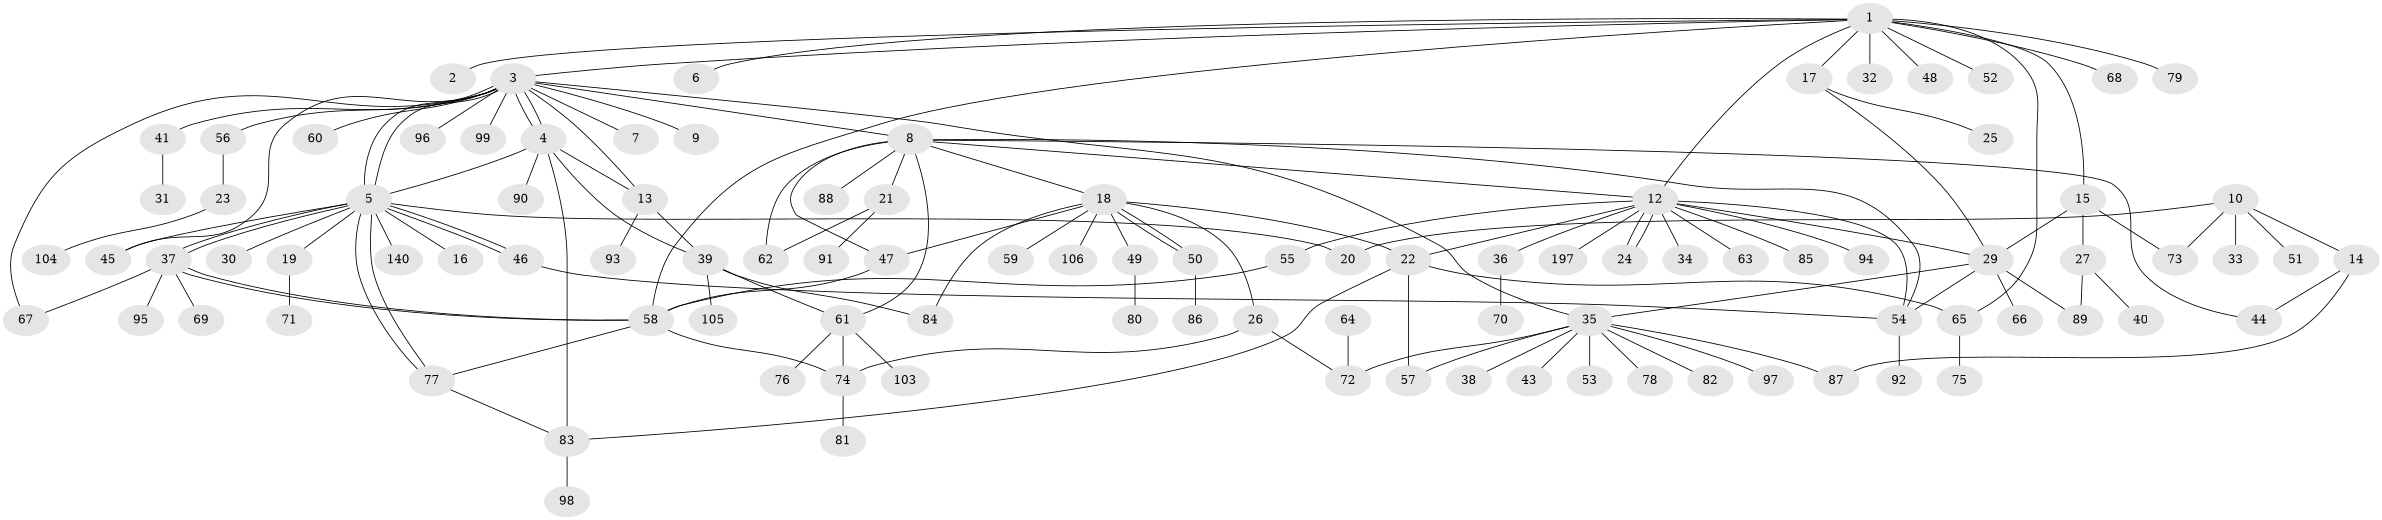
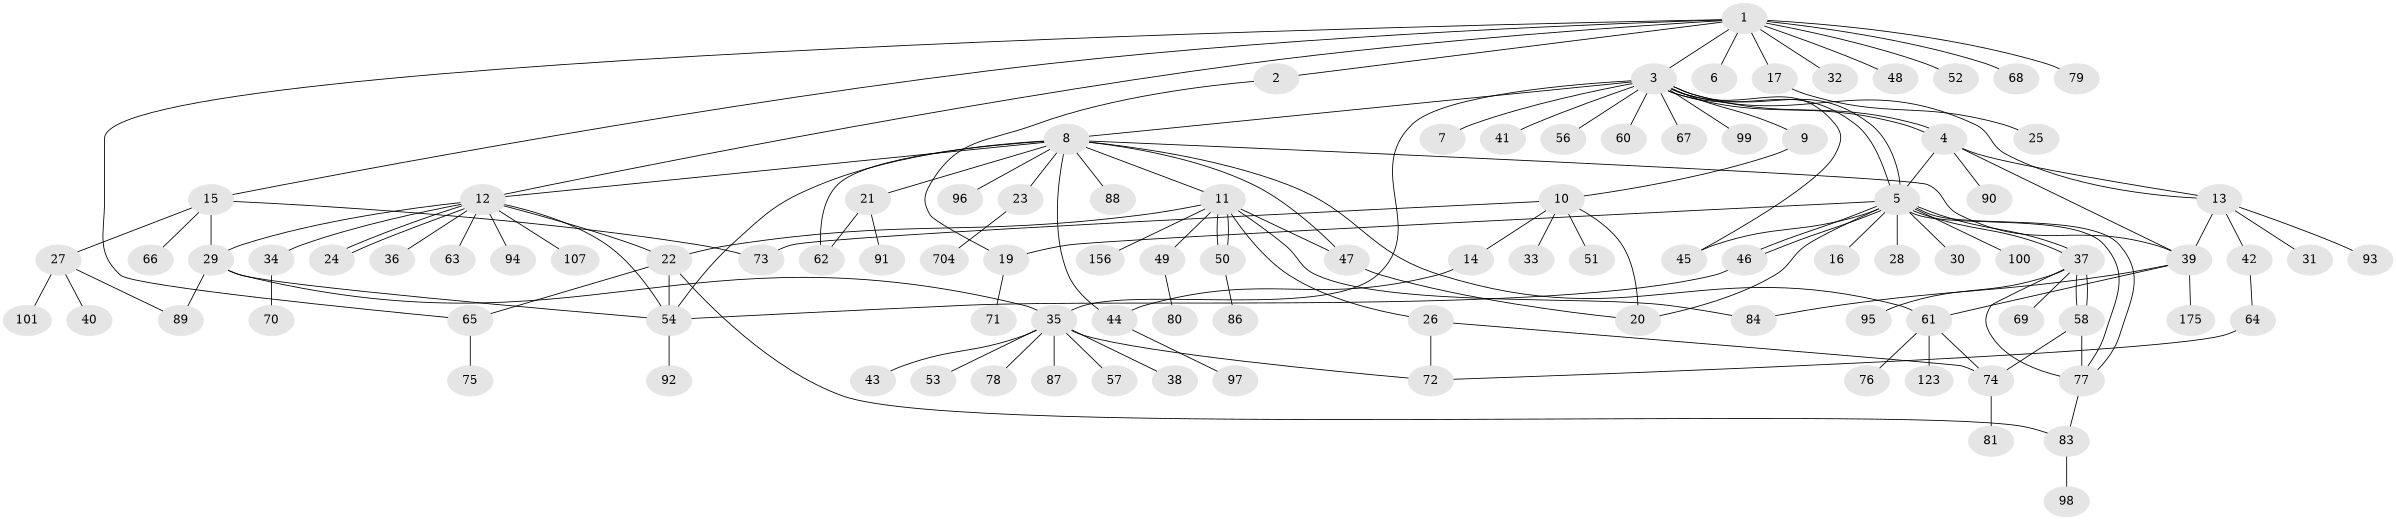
(1208, 71) -> none
(468, 109) -> (1014, 169)
none -> (1034, 125)
(1910, 155) -> none
none -> (1639, 166)
(163, 170) -> (2265, 230)
(223, 170) -> (1044, 169)
none -> (1687, 178)
(1104, 200) -> (1223, 200)
(46, 260) -> (944, 260)
(398, 260) -> (2020, 260)
(1011, 260) -> none
(1073, 260) -> (1100, 260)
(1288, 260) -> none
(1563, 260) -> (575, 260)
(1806, 260) -> none
none -> (1897, 260)
none -> (2250, 260)
(1501, 285) -> (271, 290)
(2004, 287) -> (181, 230)
(567, 289) -> none
(769, 290) -> (1521, 305)
(98, 292) -> (1986, 321)
none -> (27, 320)
(713, 320) -> (2191, 320)
(1408, 320) -> (669, 292)
(1683, 346) -> (1164, 345)
(2115, 357) -> none
(905, 381) -> (1929, 381)
(1710, 381) -> none
